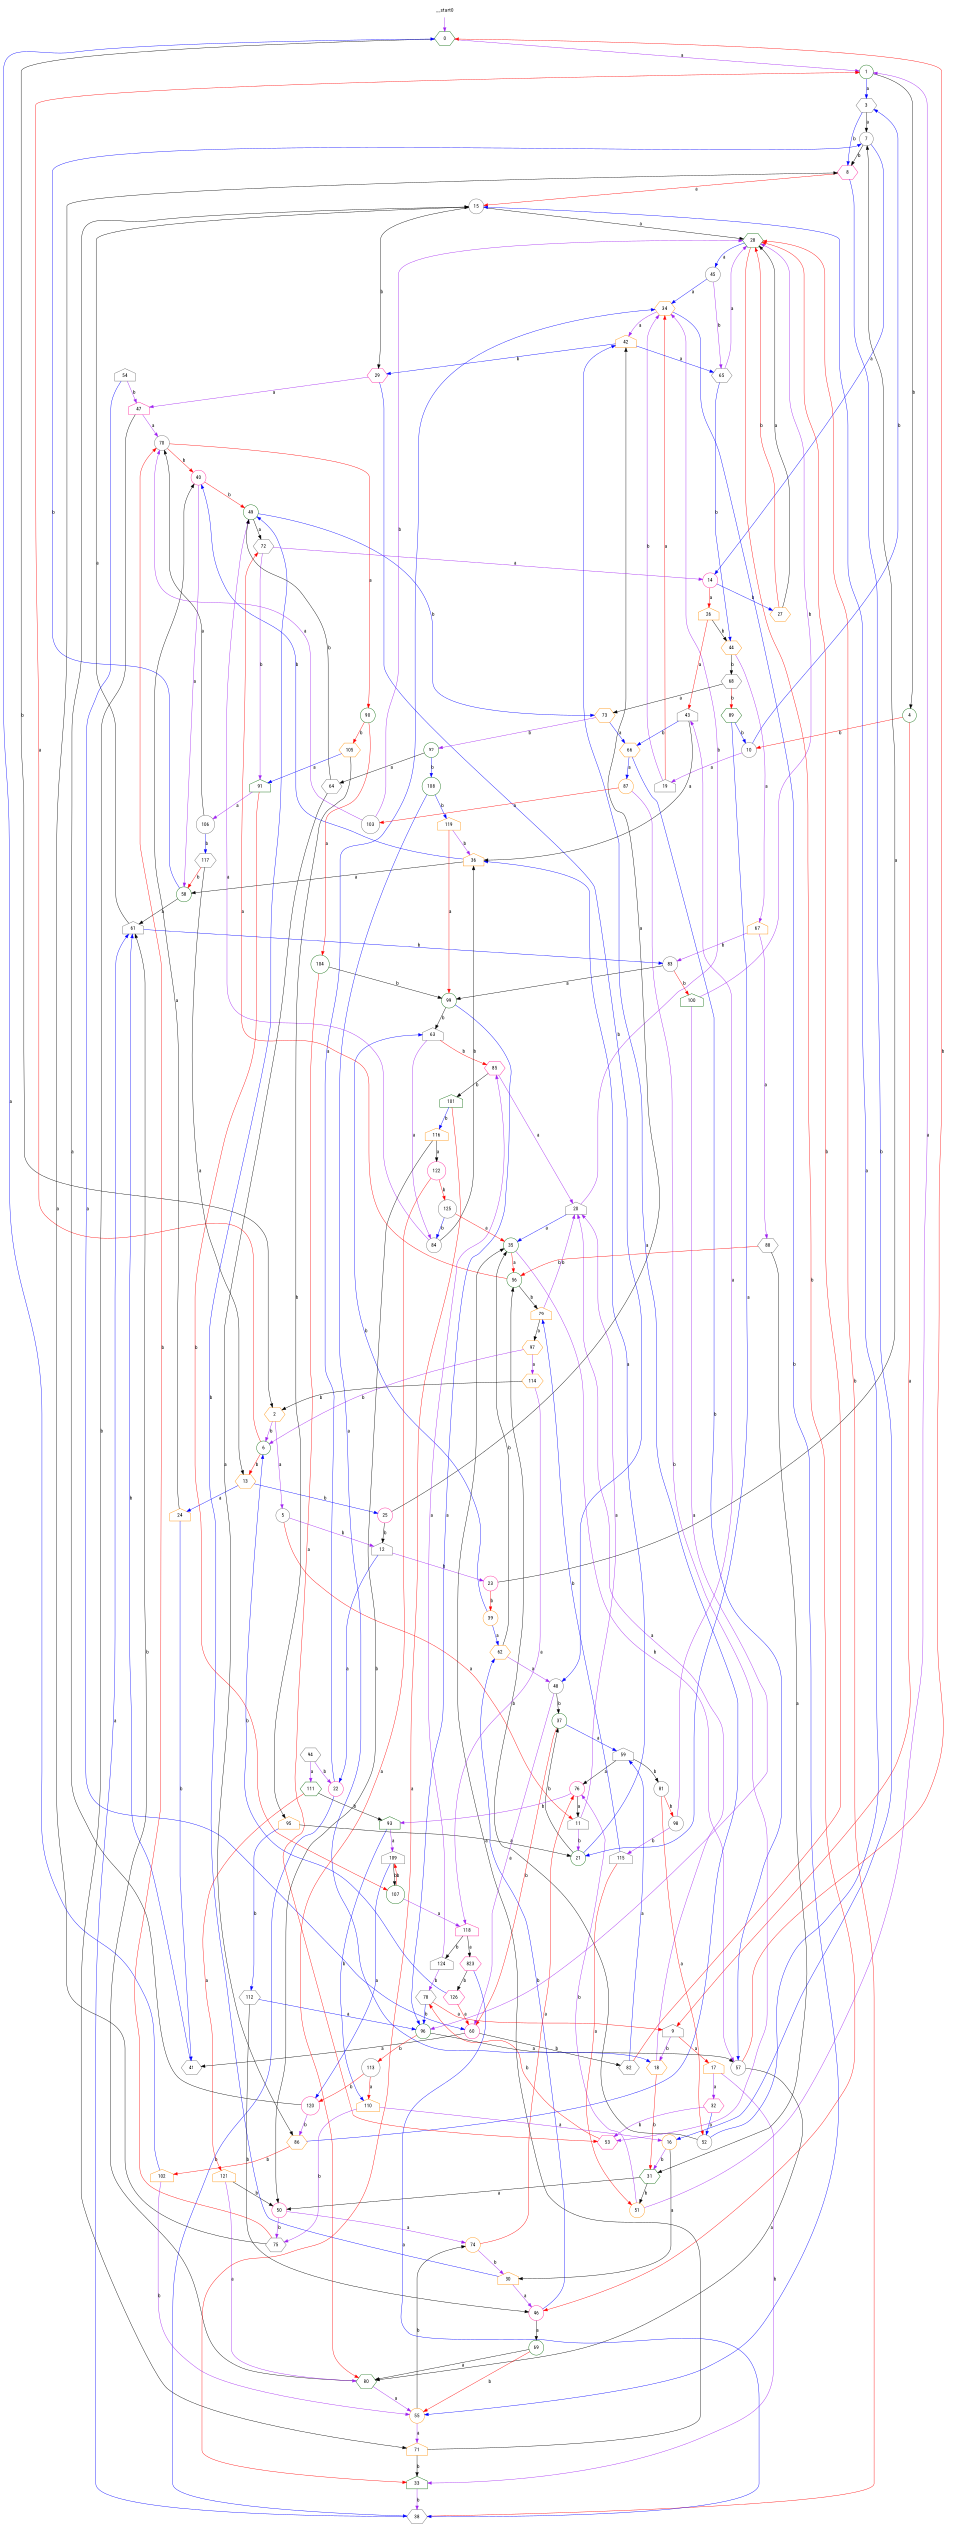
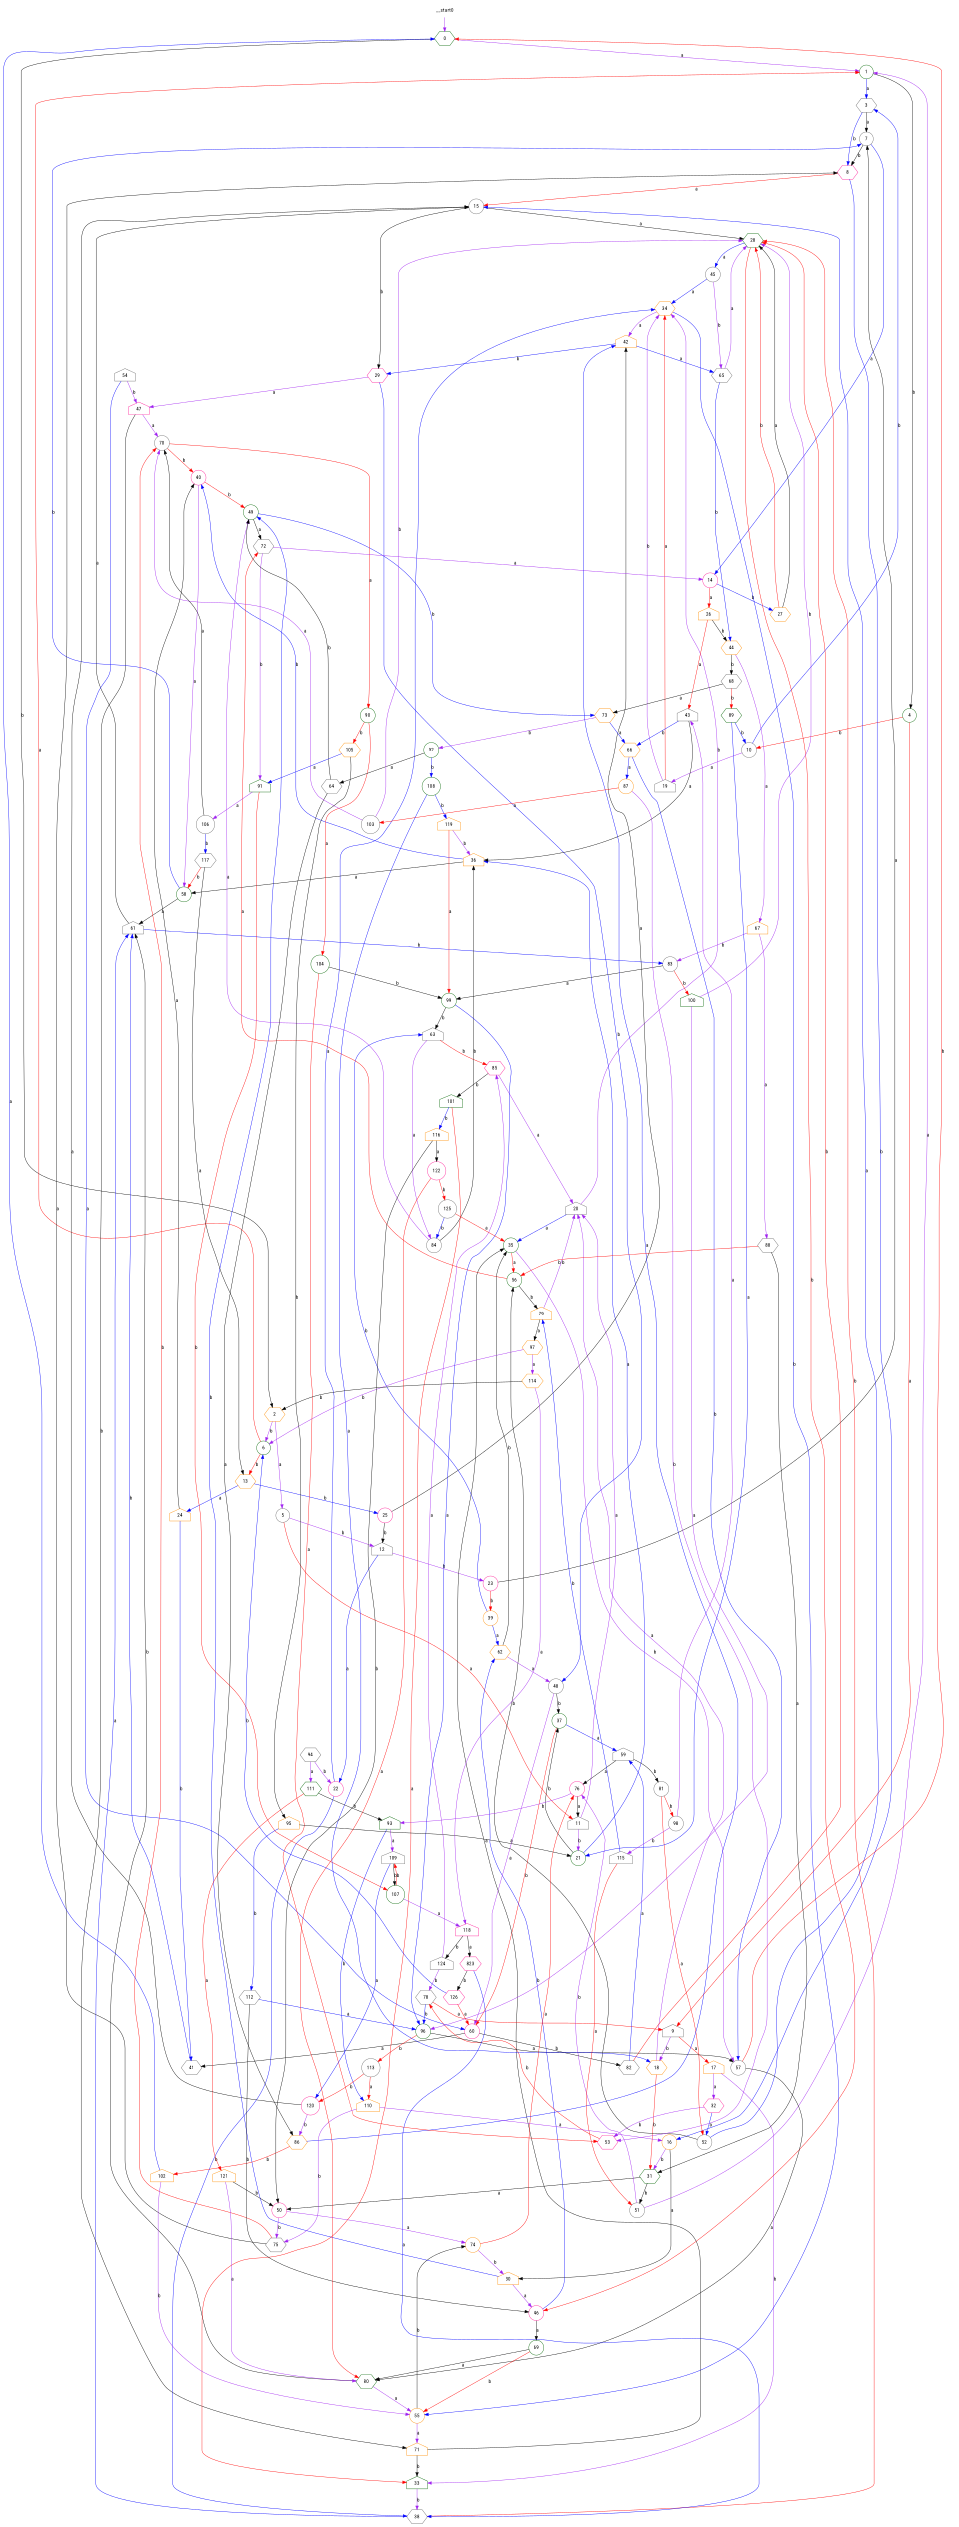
(637, 2210) -> (637, 2210)
